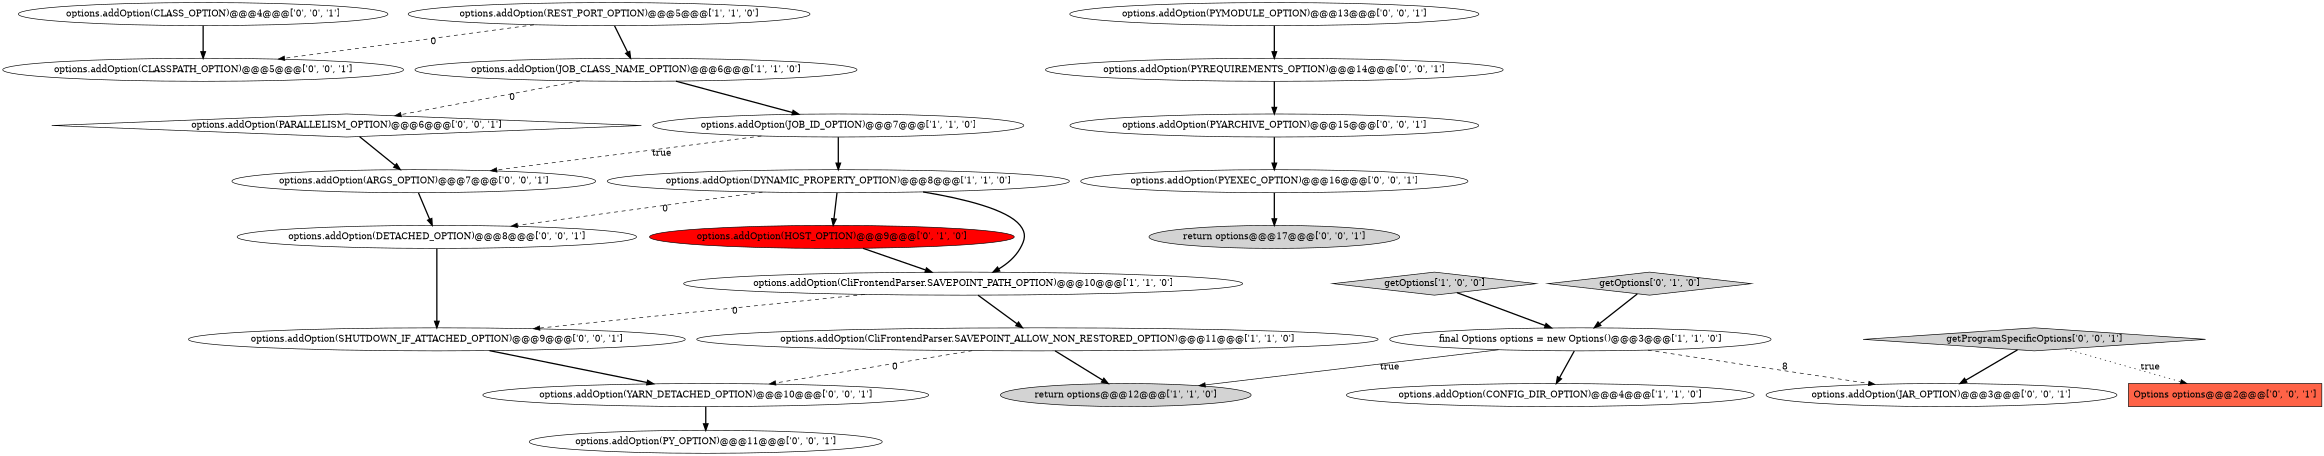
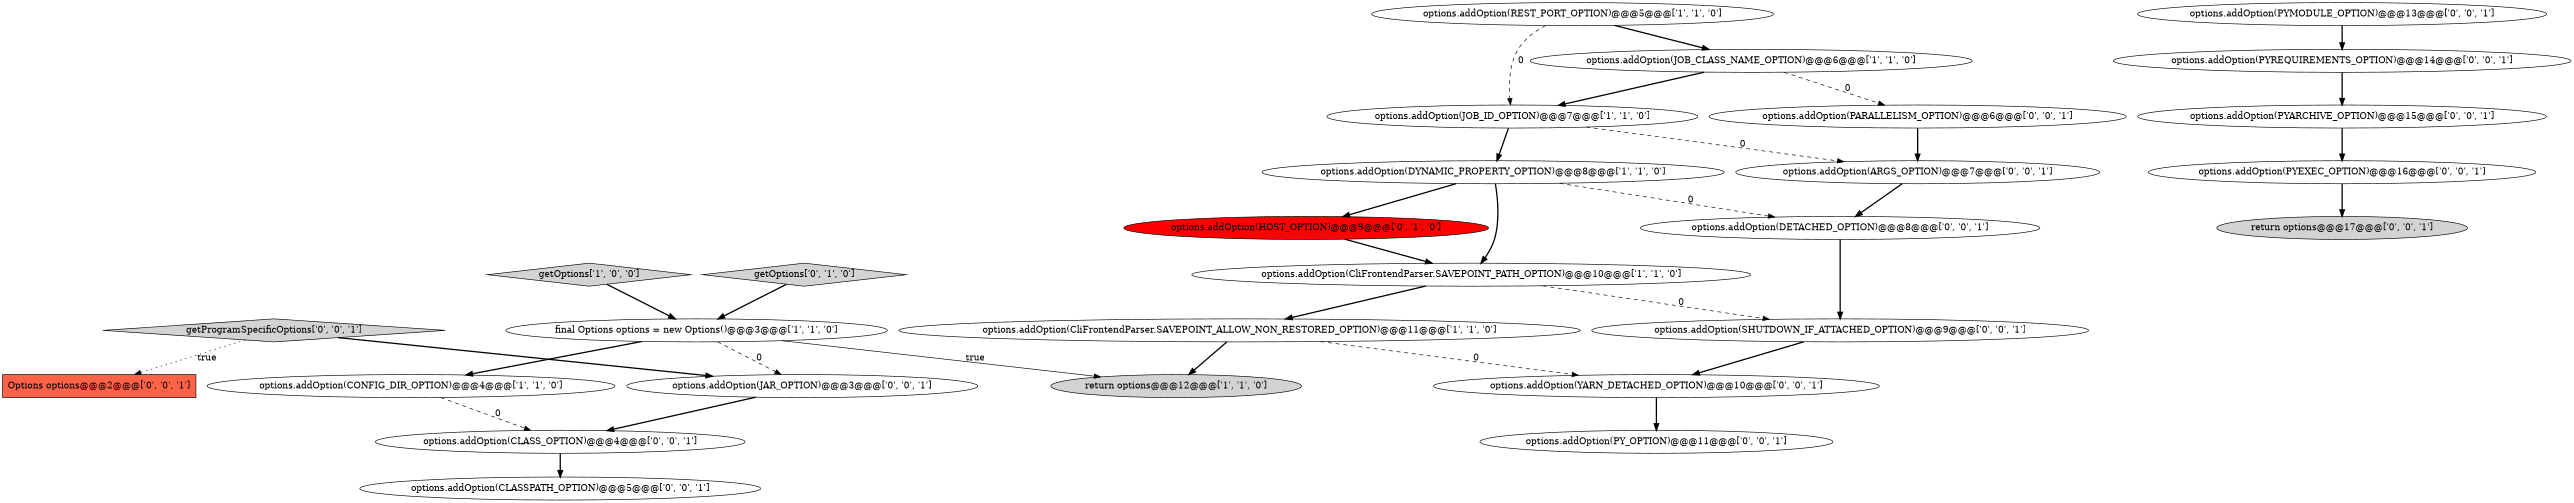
(409, 42) -> (1515, 55)
(347, 125) -> (1918, 117)
(662, 153) -> (1743, 144)
(1785, 367) -> (759, 358)
none -> (483, 413)
none -> (685, 413)
